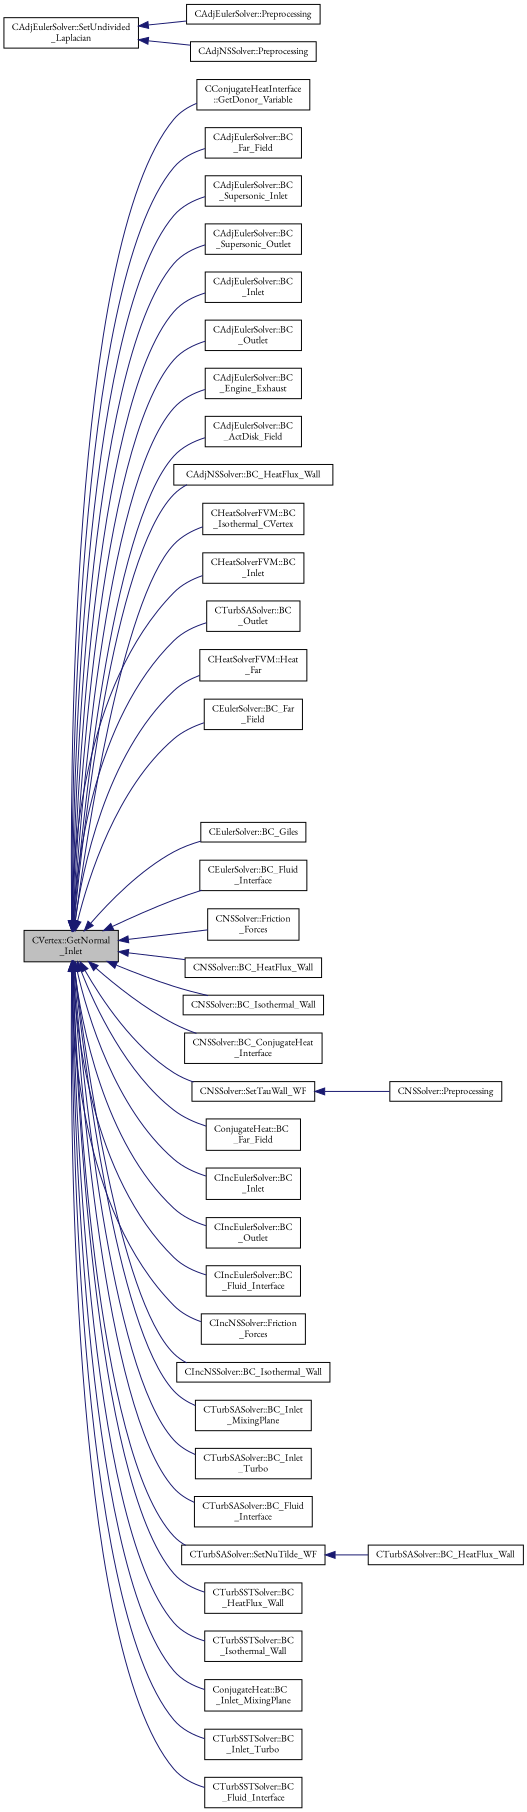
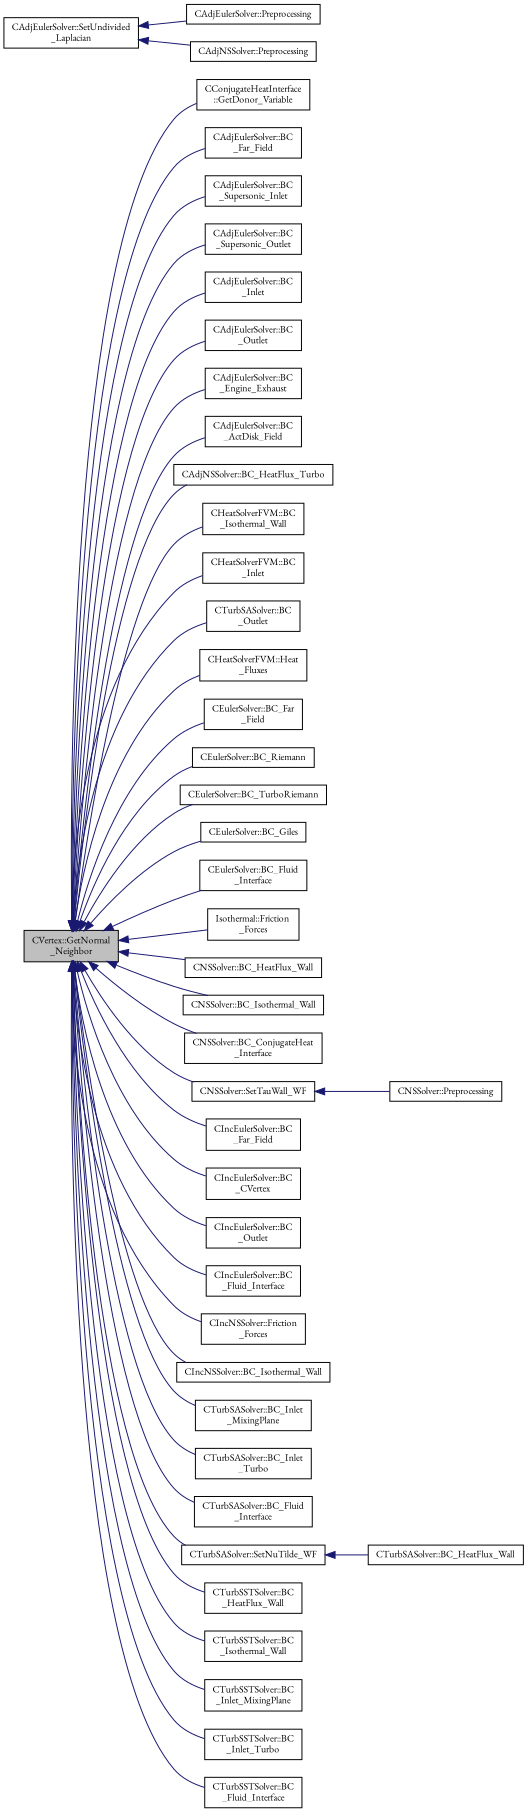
(253, 475) -> (253, 475)
(253, 519) -> (253, 519)
(253, 665) -> (253, 665)
none -> (253, 758)
none -> (253, 795)
(253, 925) -> (253, 925)
(71, 946) -> (71, 946)
(253, 1135) -> (253, 1135)
(253, 1184) -> (253, 1184)
(253, 1695) -> (253, 1695)
